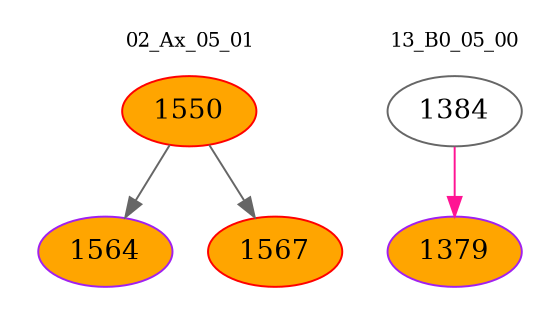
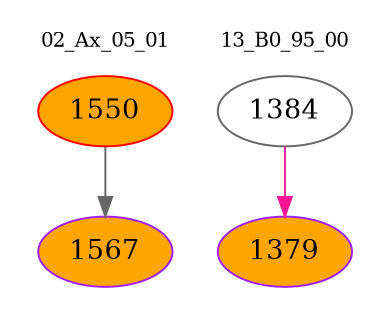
(455, 42) -> (285, 42)
(105, 252) -> none
(275, 252) -> (105, 252)
